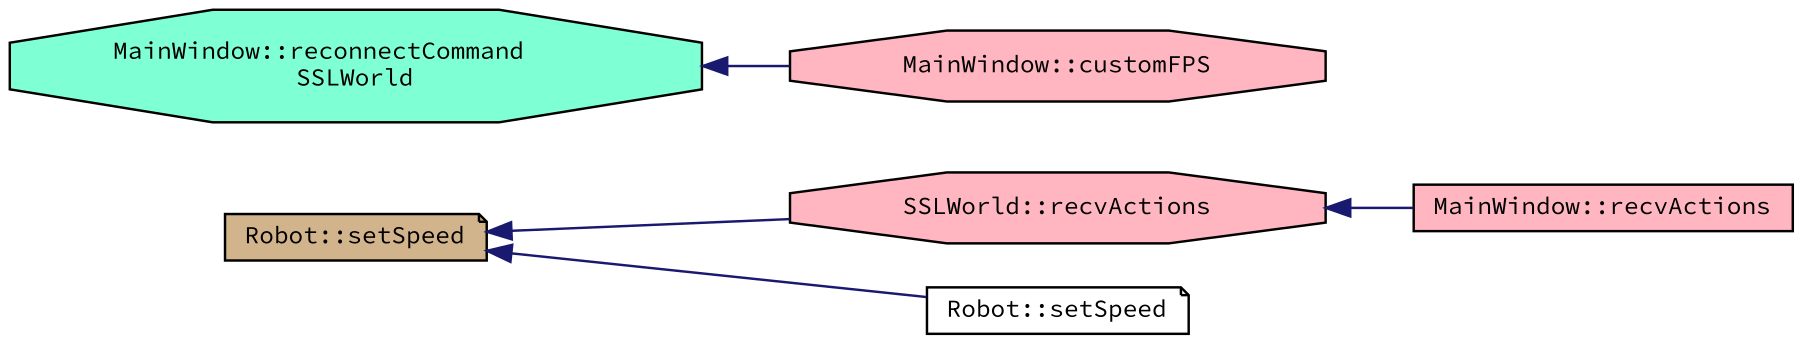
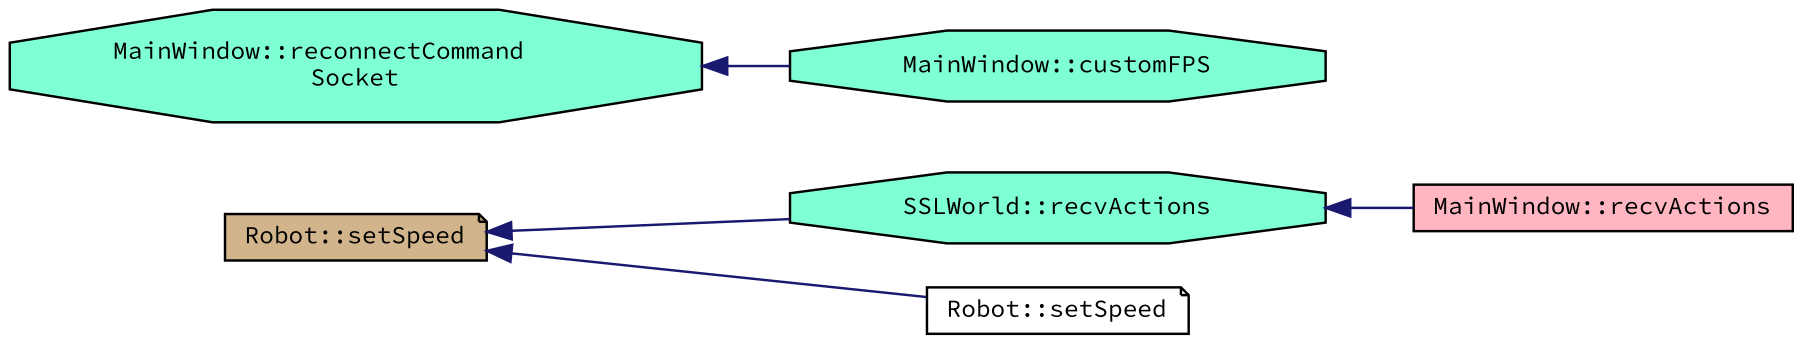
(356, 66) -> (356, 66)
(1058, 66) -> (1058, 66)
(1058, 208) -> (1058, 208)
